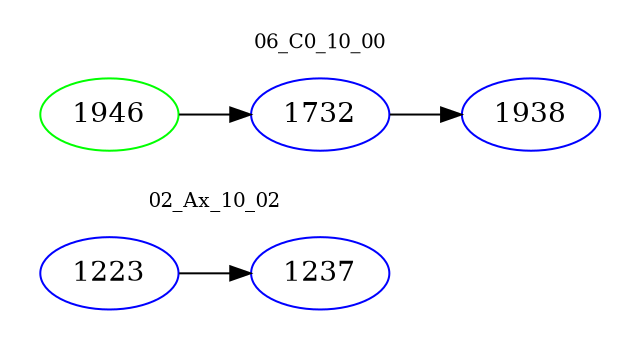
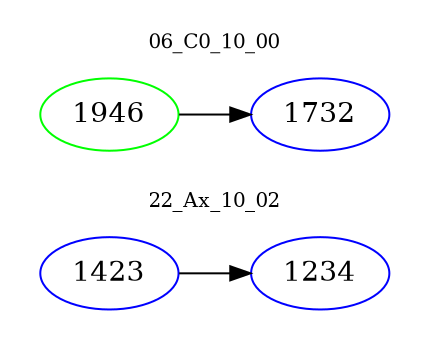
(531, 115) -> none
(215, 202) -> (215, 202)
(109, 273) -> (109, 273)
(320, 273) -> (320, 273)
